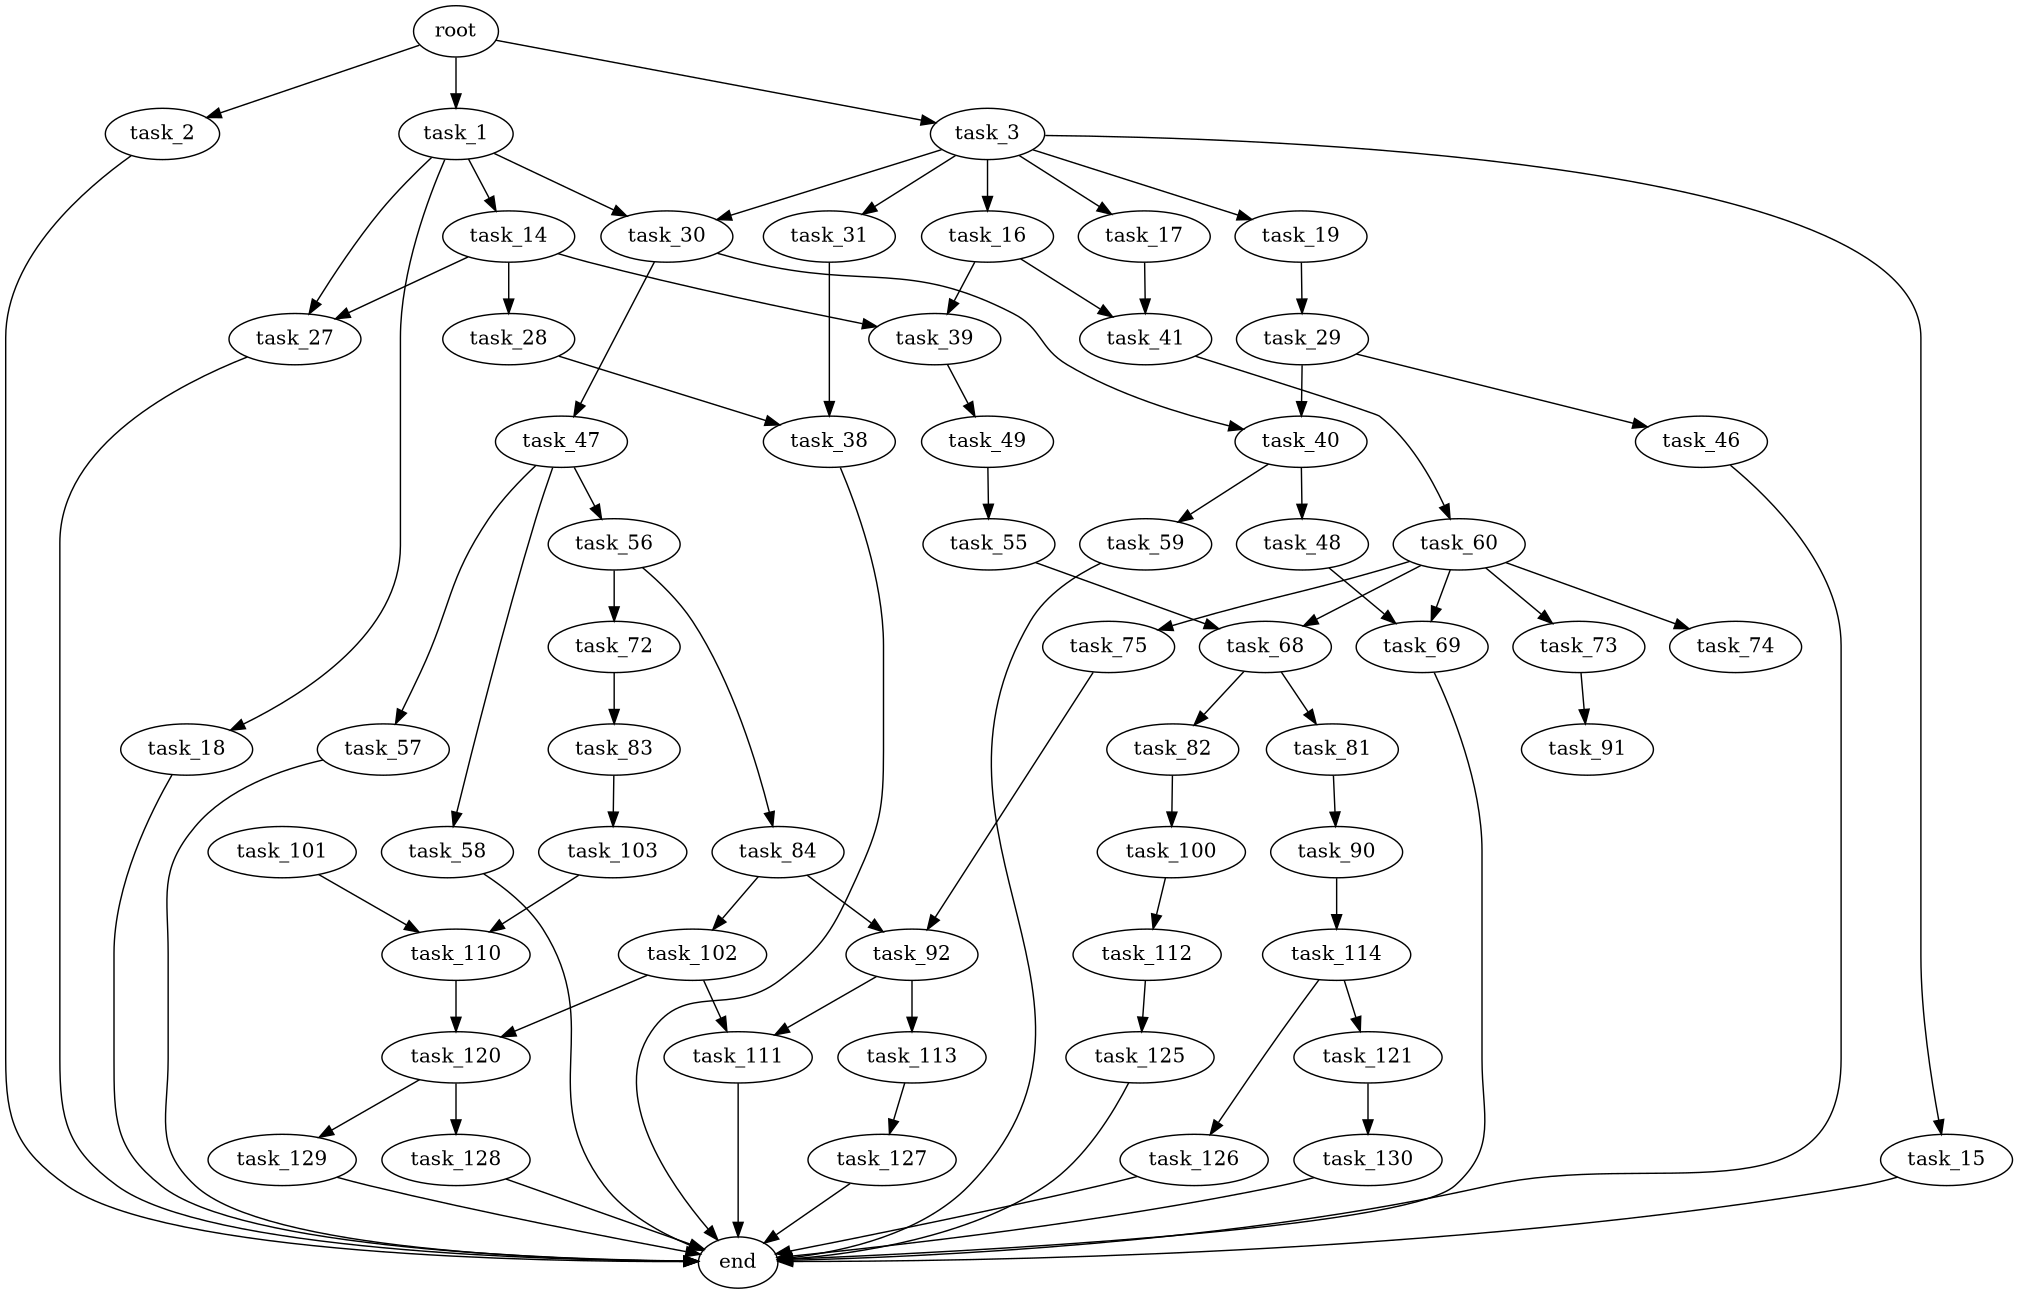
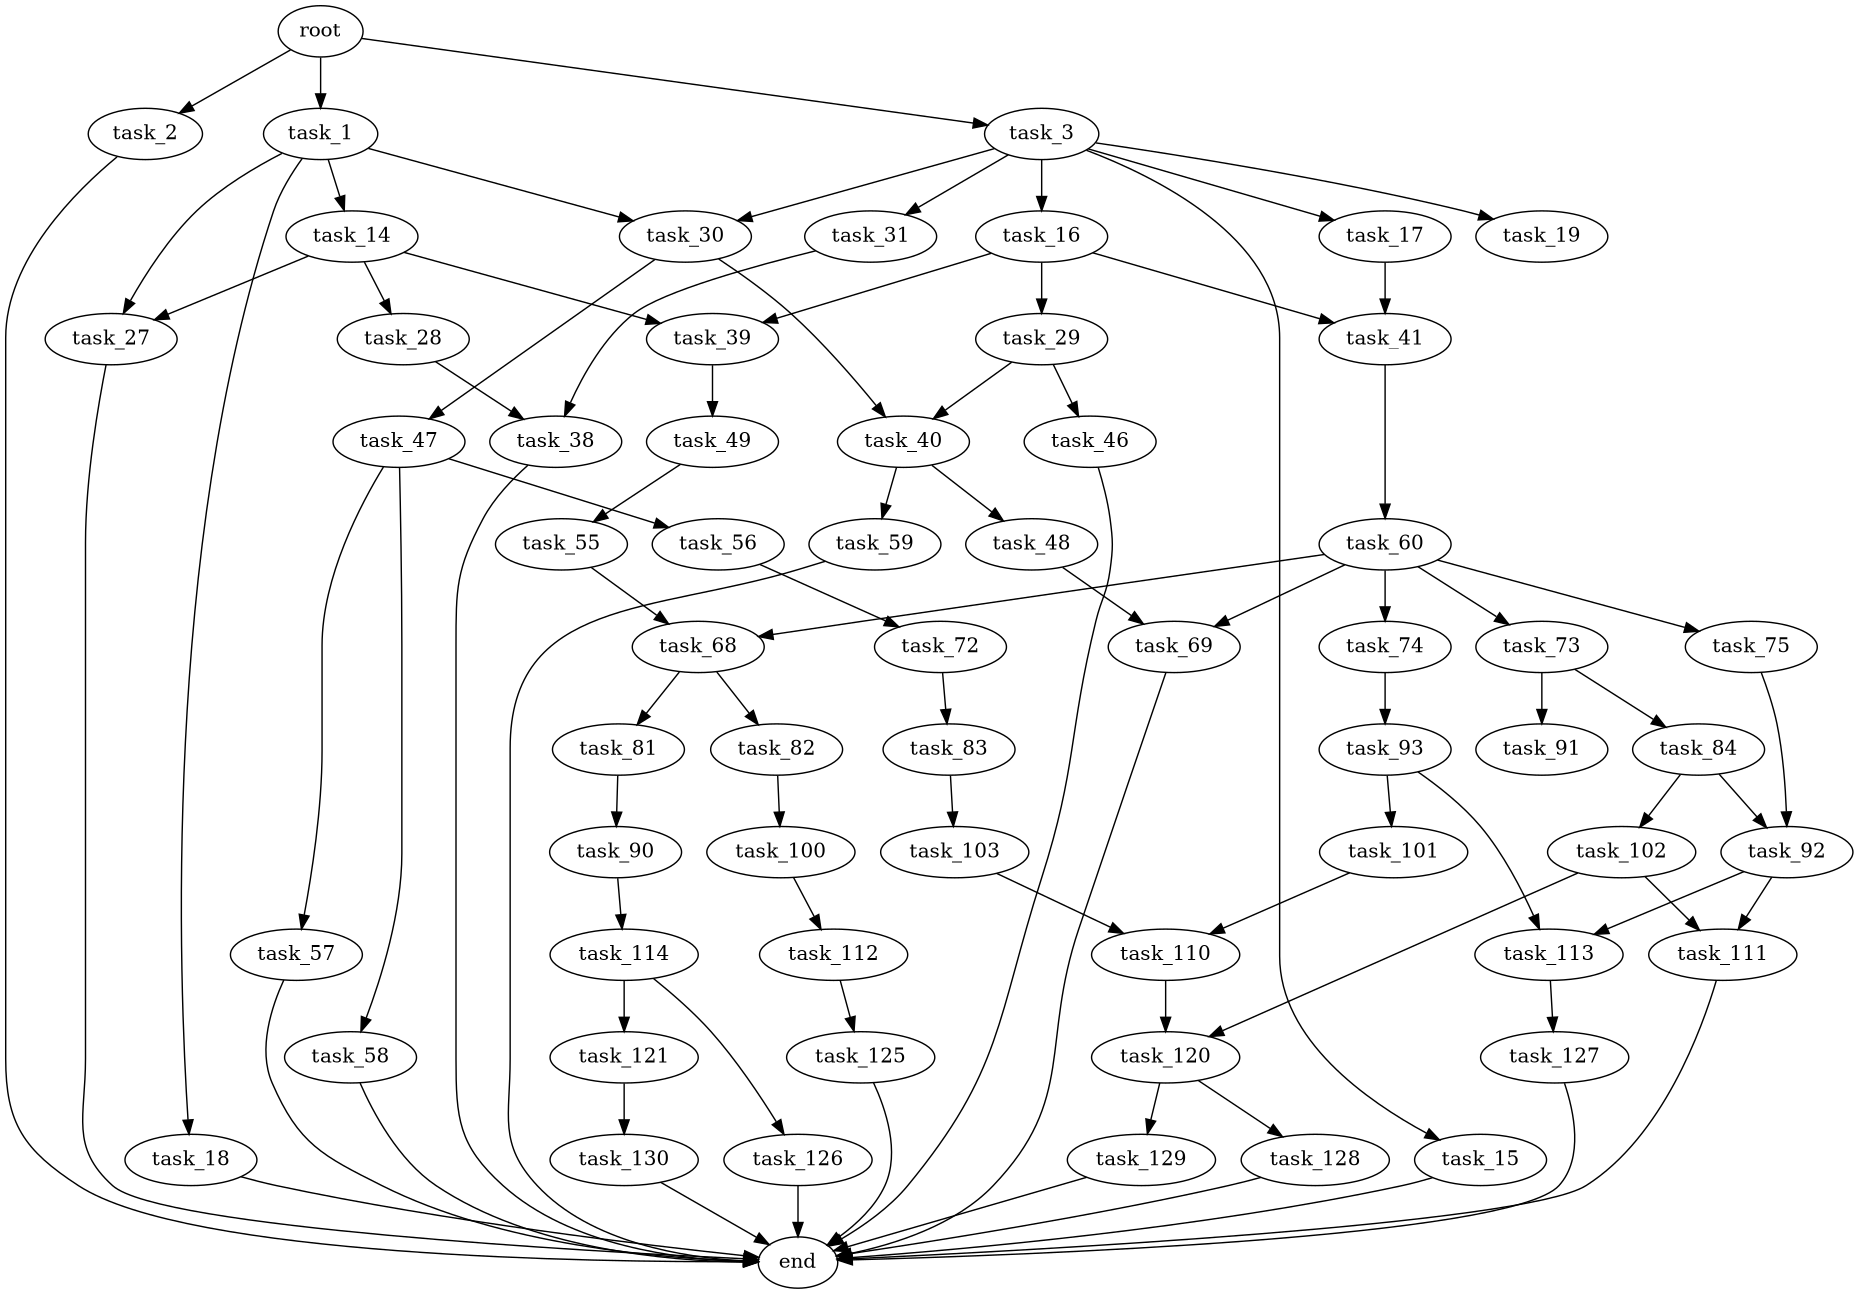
(1302, 281) -> (1042, 281)
(724, 680) -> (1614, 694)
none -> (1385, 750)
